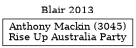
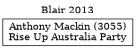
(68, 32) -> (68, 32)
